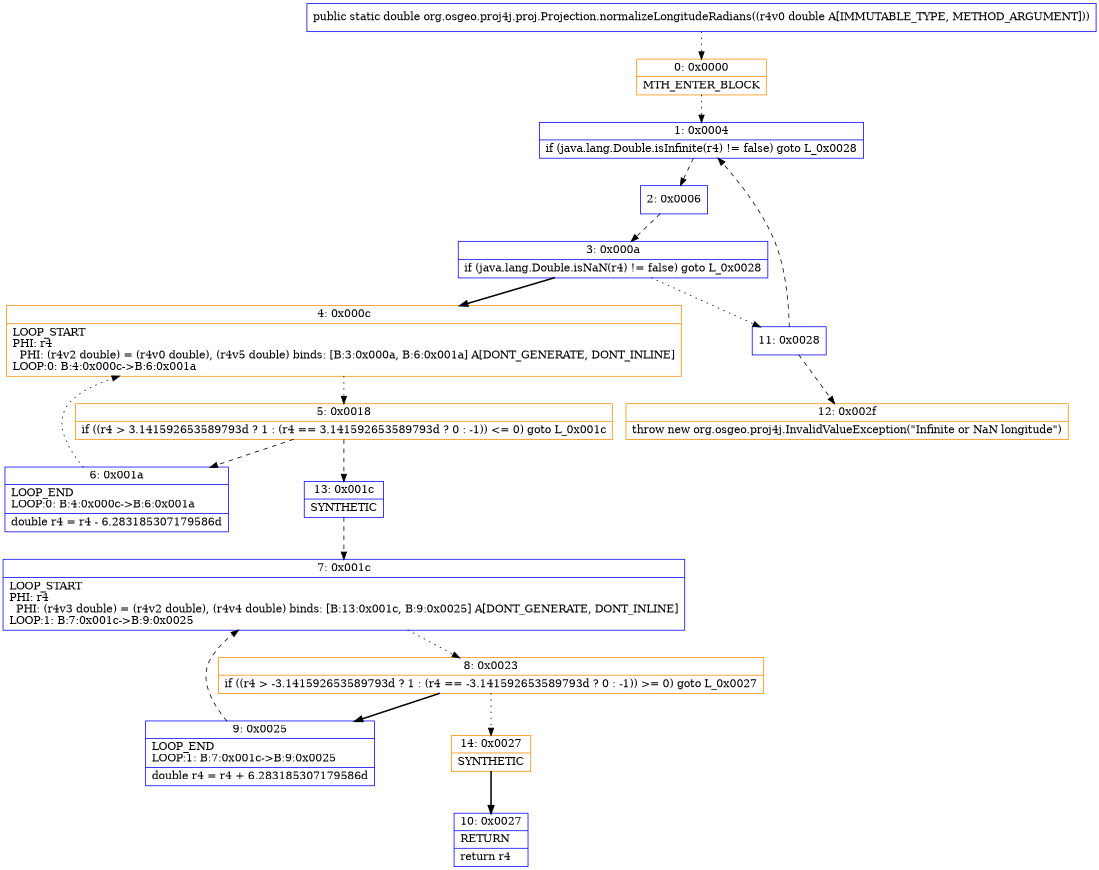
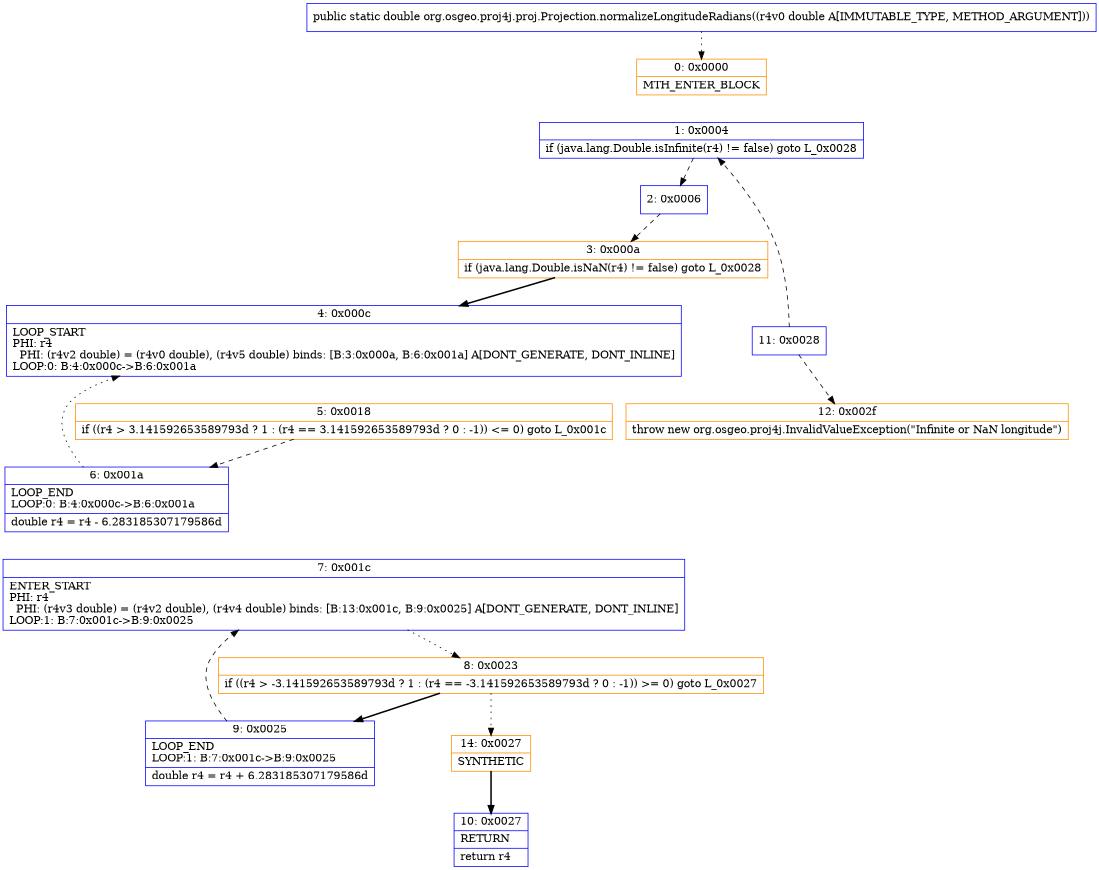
(702, 105) -> none
(613, 260) -> (613, 260)
(702, 301) -> none
(344, 341) -> (344, 341)
(344, 386) -> none
(344, 499) -> none
(46, 586) -> (50, 586)
